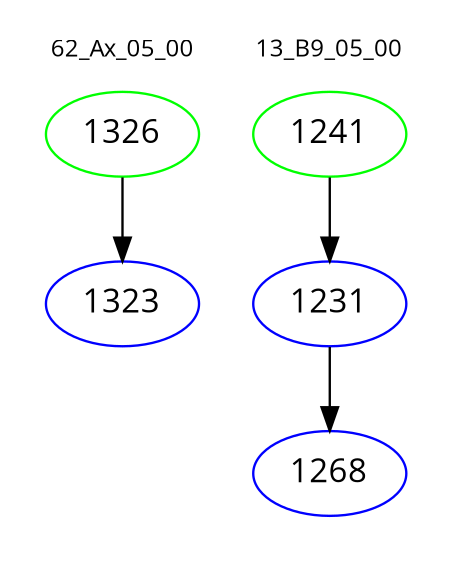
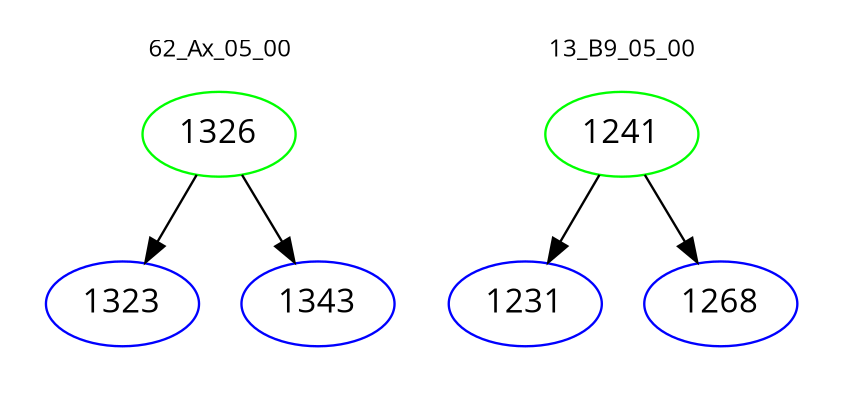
none -> (318, 304)
(330, 377) -> (665, 208)
